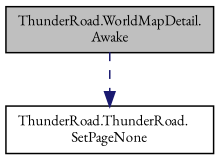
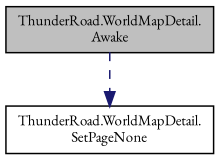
(110, 130) -> (110, 130)
